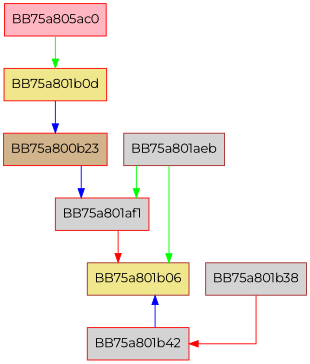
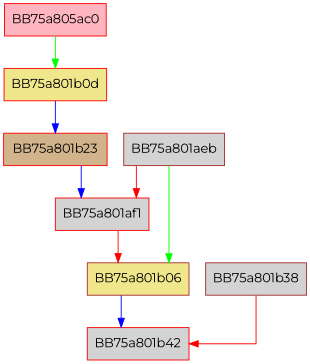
(55, 149) -> (55, 149)
(136, 177) -> (136, 177)
(155, 316) -> (121, 307)
